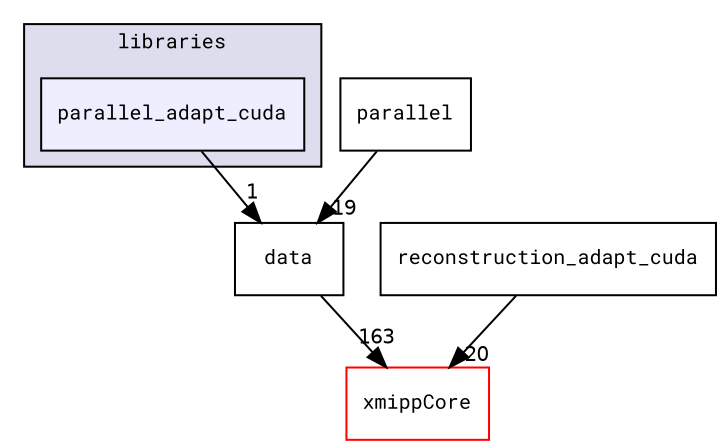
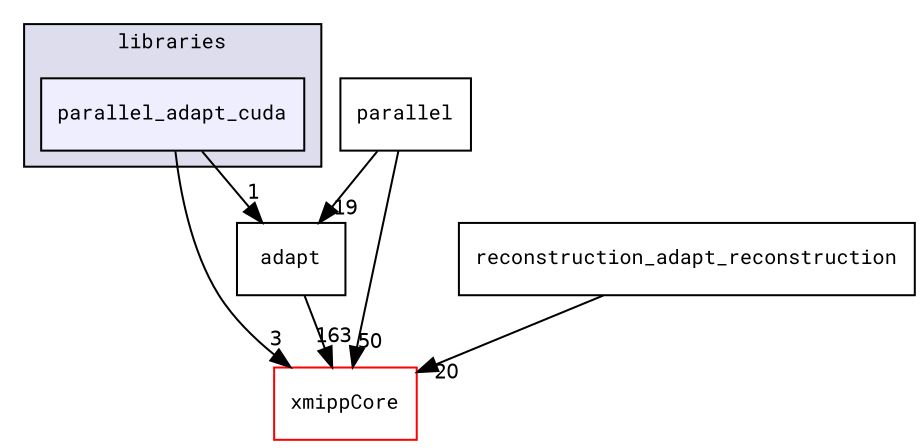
none -> (378, 249)
(289, 259) -> (291, 259)
(548, 259) -> (687, 259)
none -> (203, 264)
